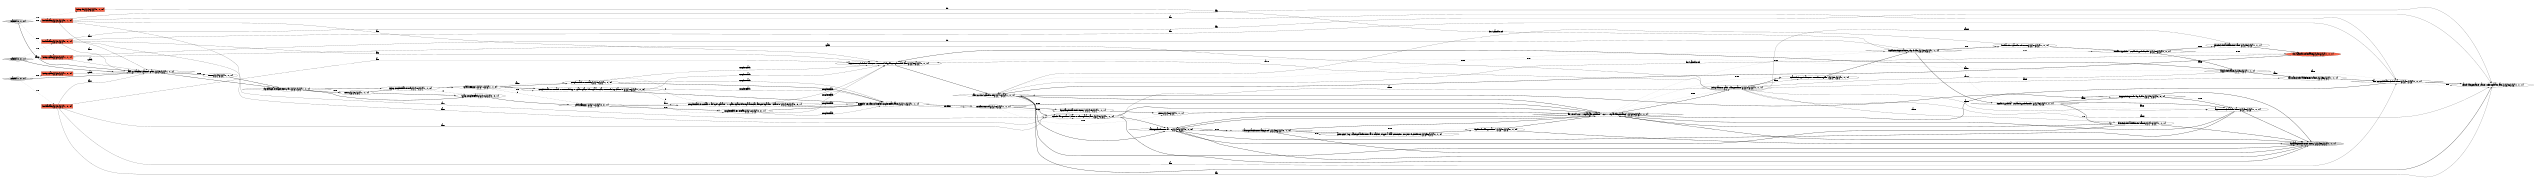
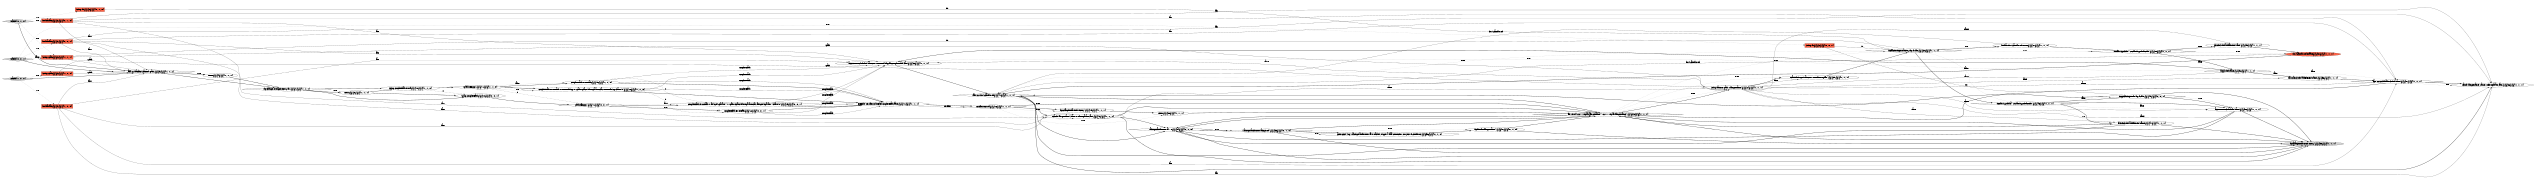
none -> (1820, 46)
none -> (839, 67)
none -> (2073, 85)
